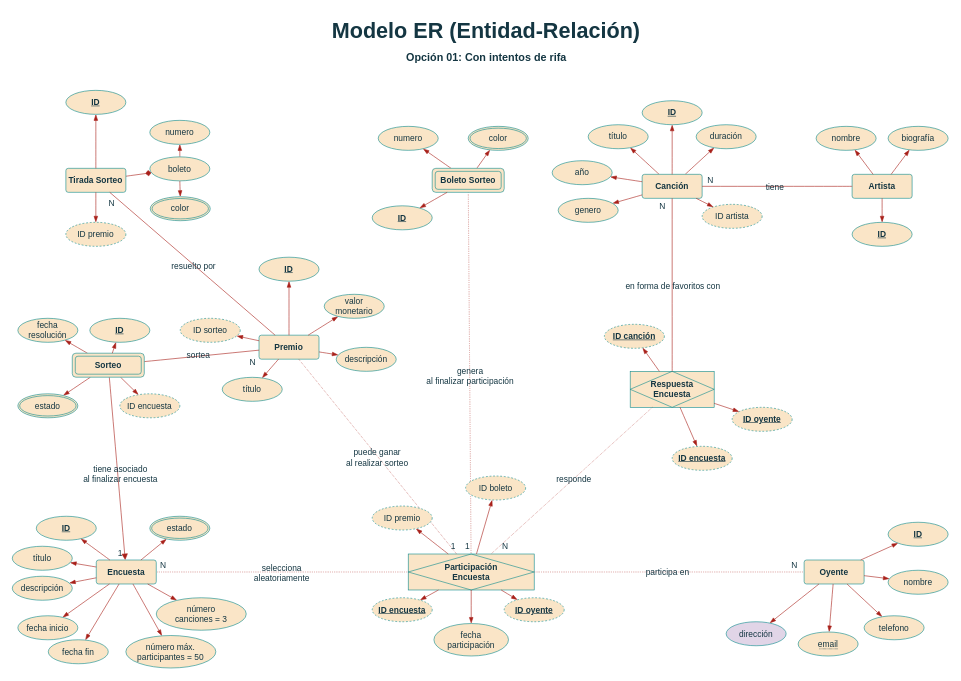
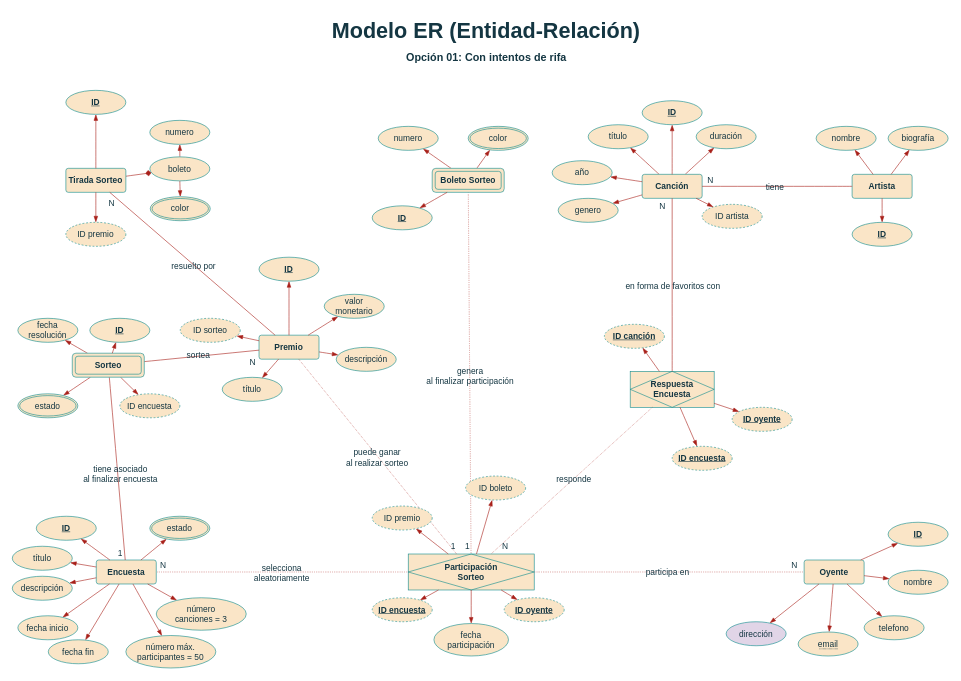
(125, 552) -> (125, 555)
(471, 572) -> (471, 572)
